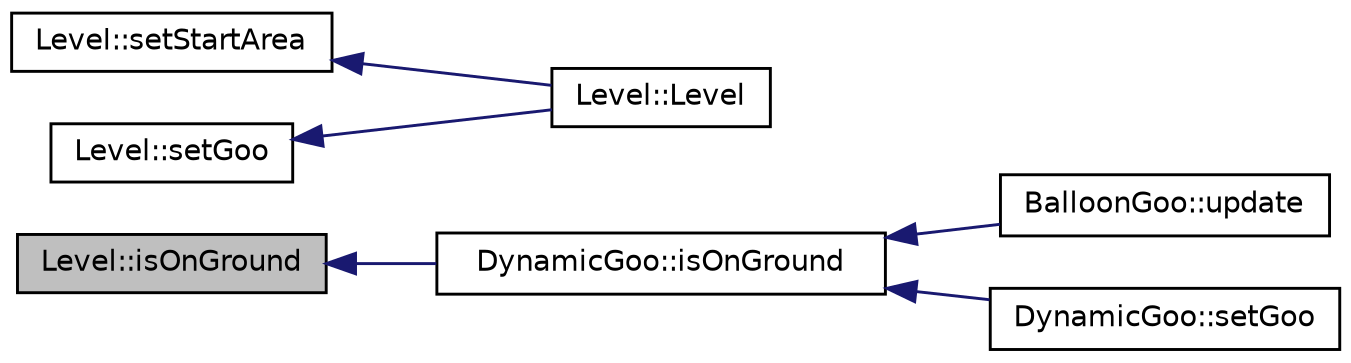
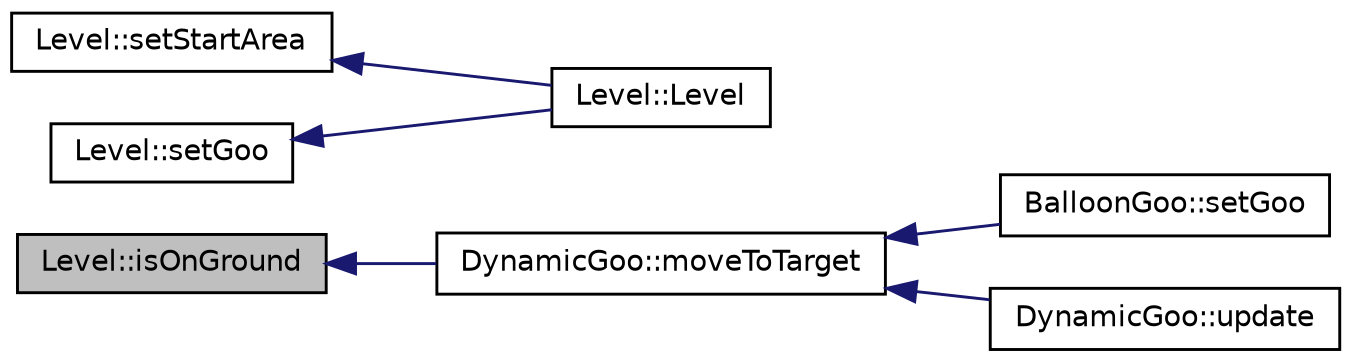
(1165, 205) -> (1165, 205)
(661, 264) -> (661, 264)
(1165, 319) -> (1165, 319)
